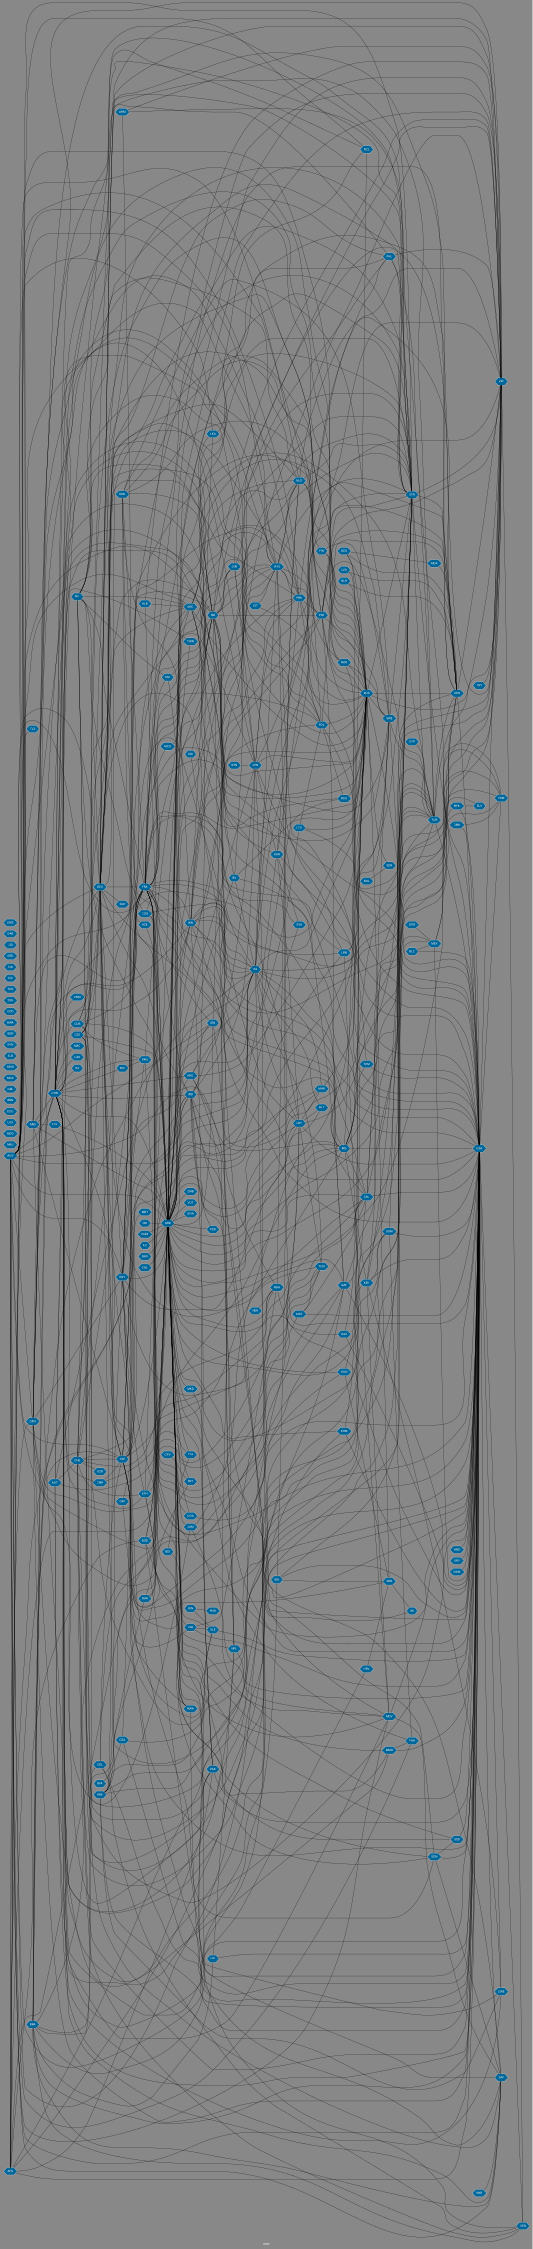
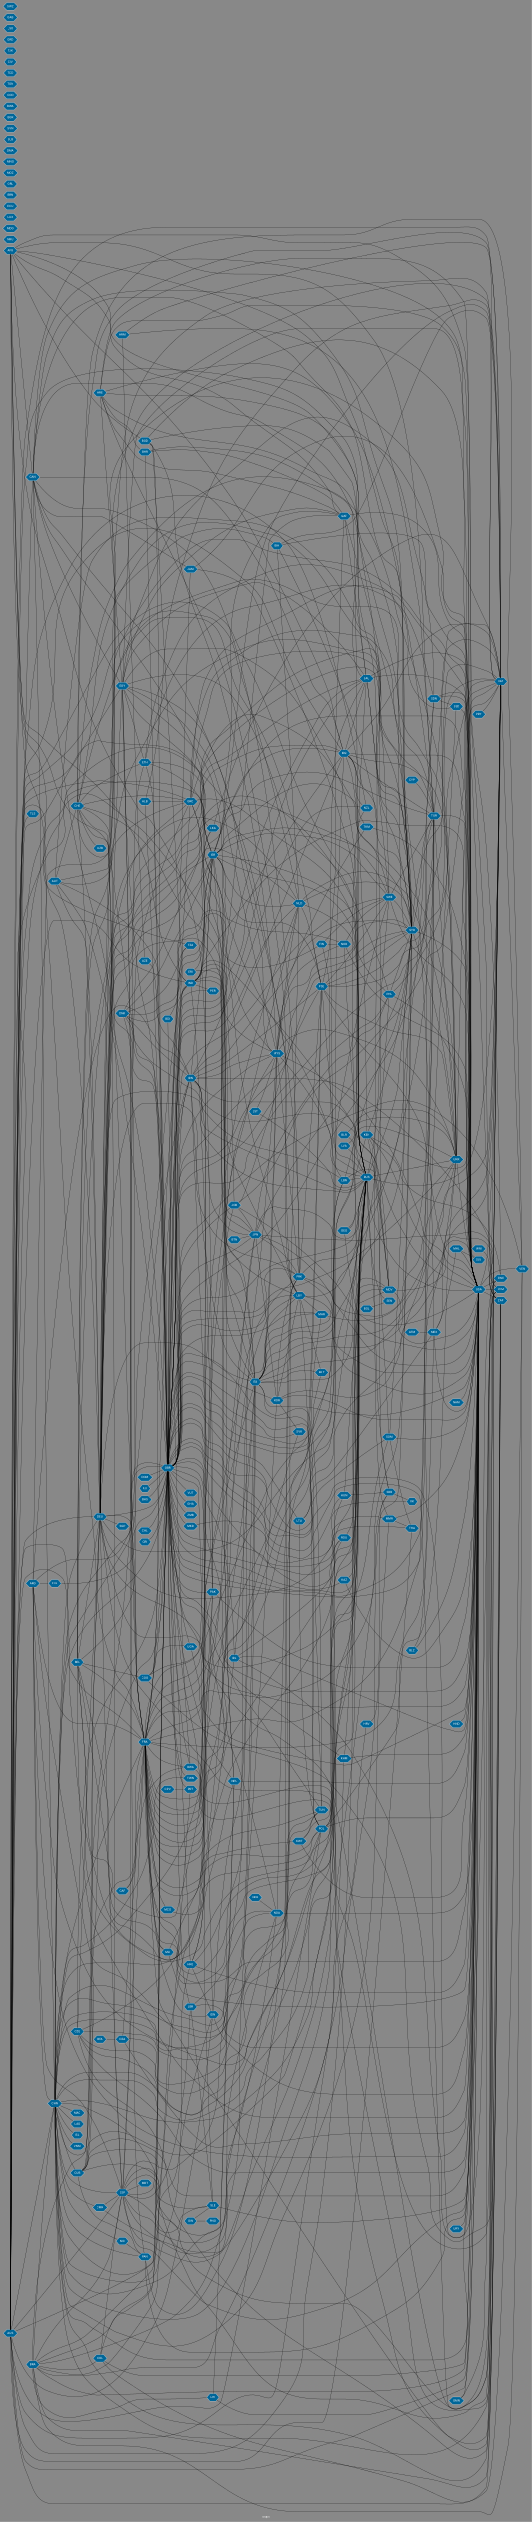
none -> (10, 151)
(434, 563) -> none
